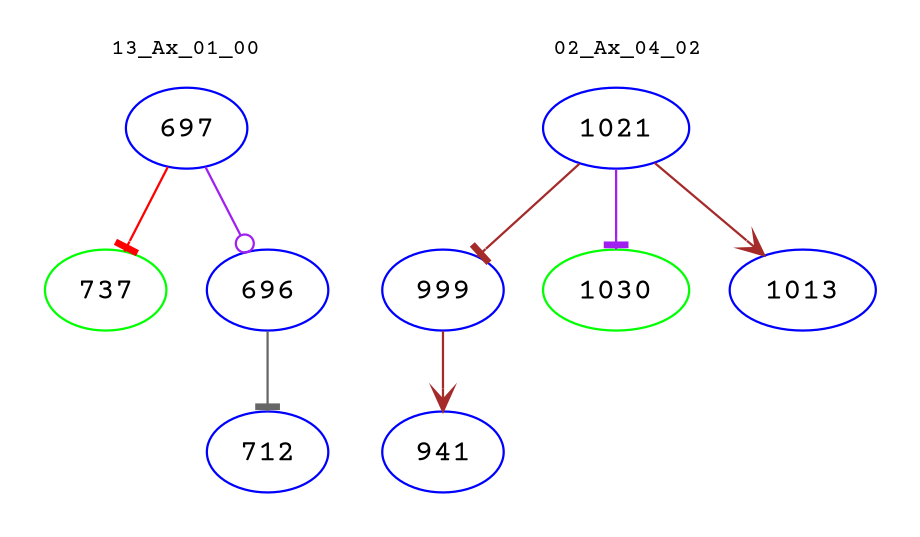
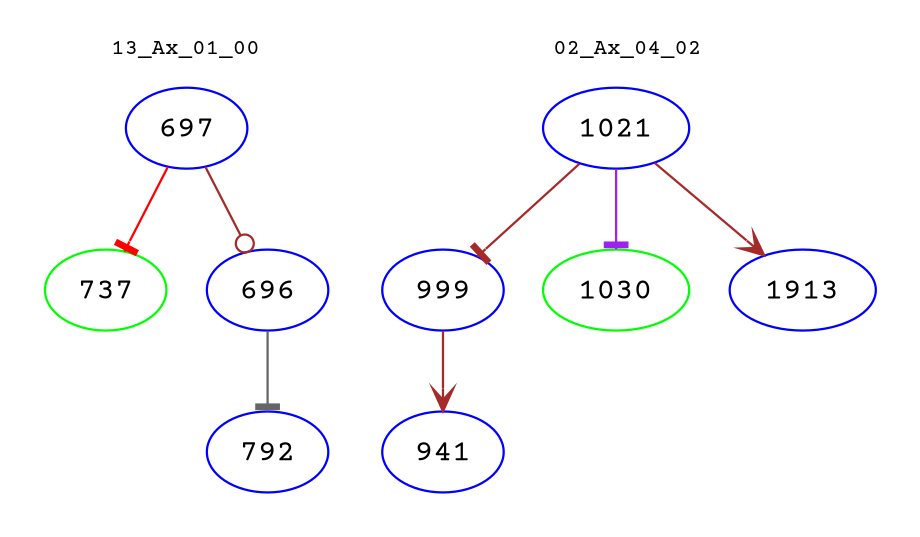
(223, 201) -> (223, 201)
(803, 290) -> (803, 290)
(268, 452) -> (268, 452)
